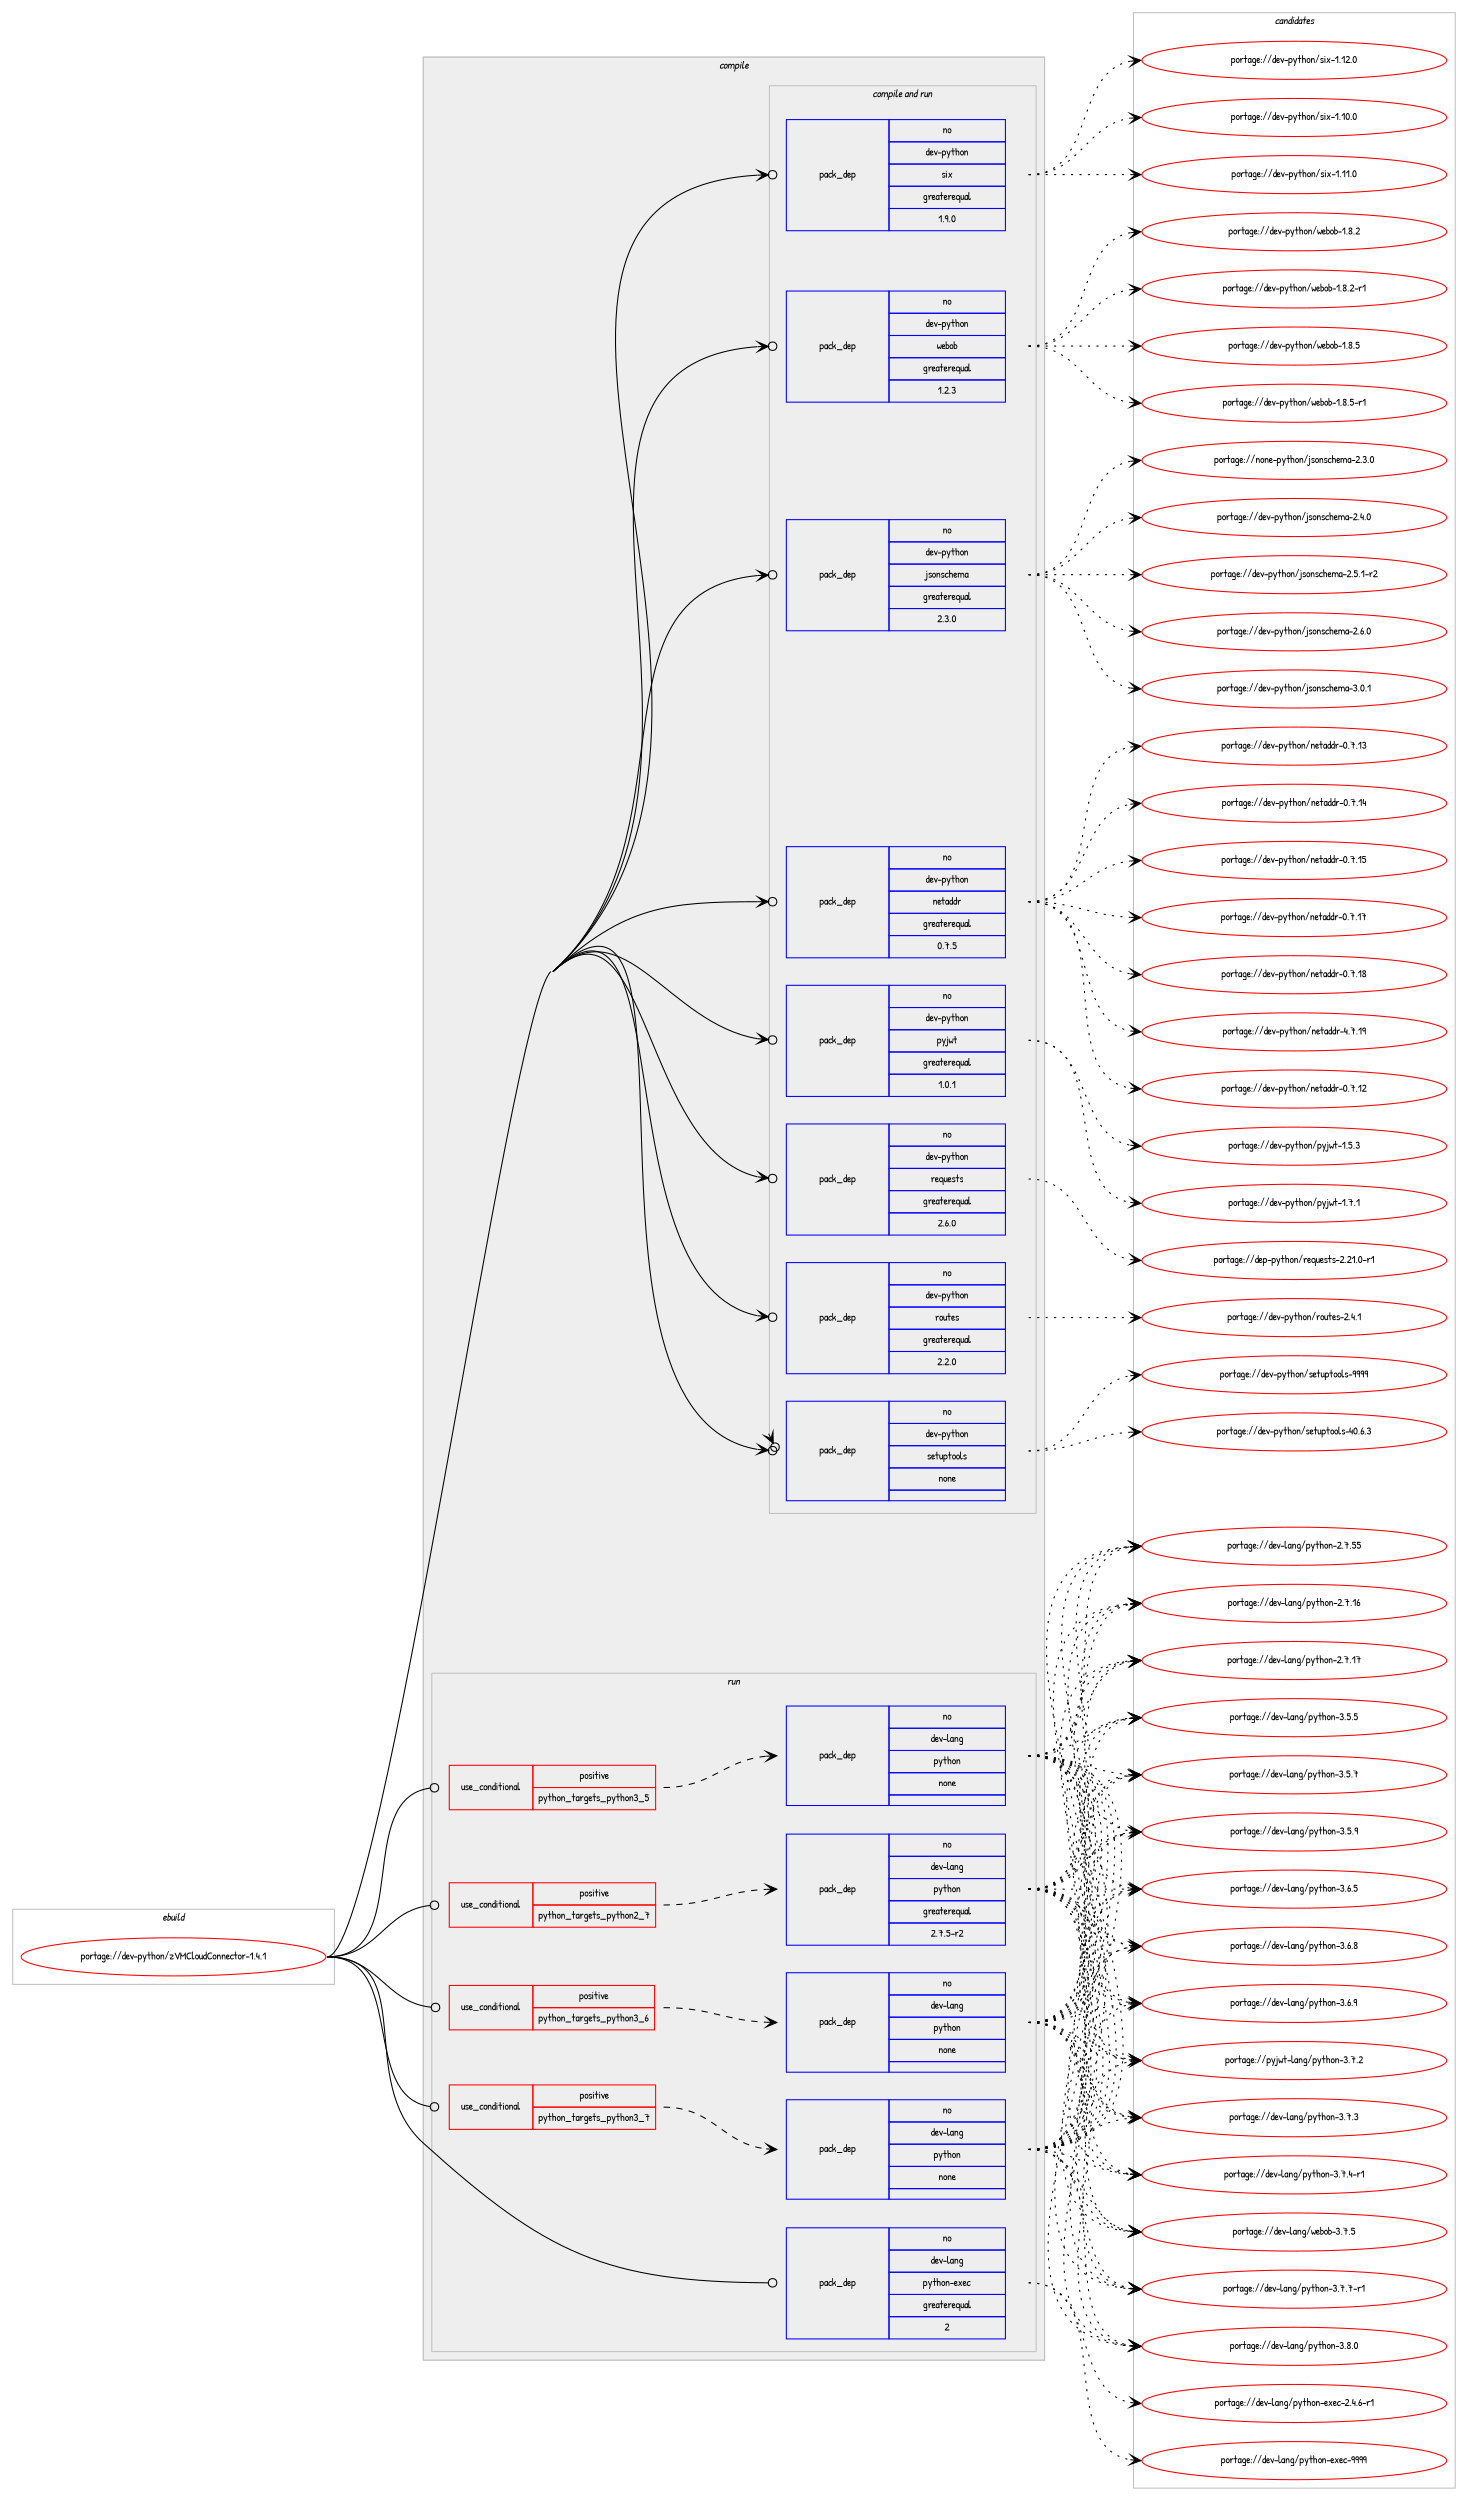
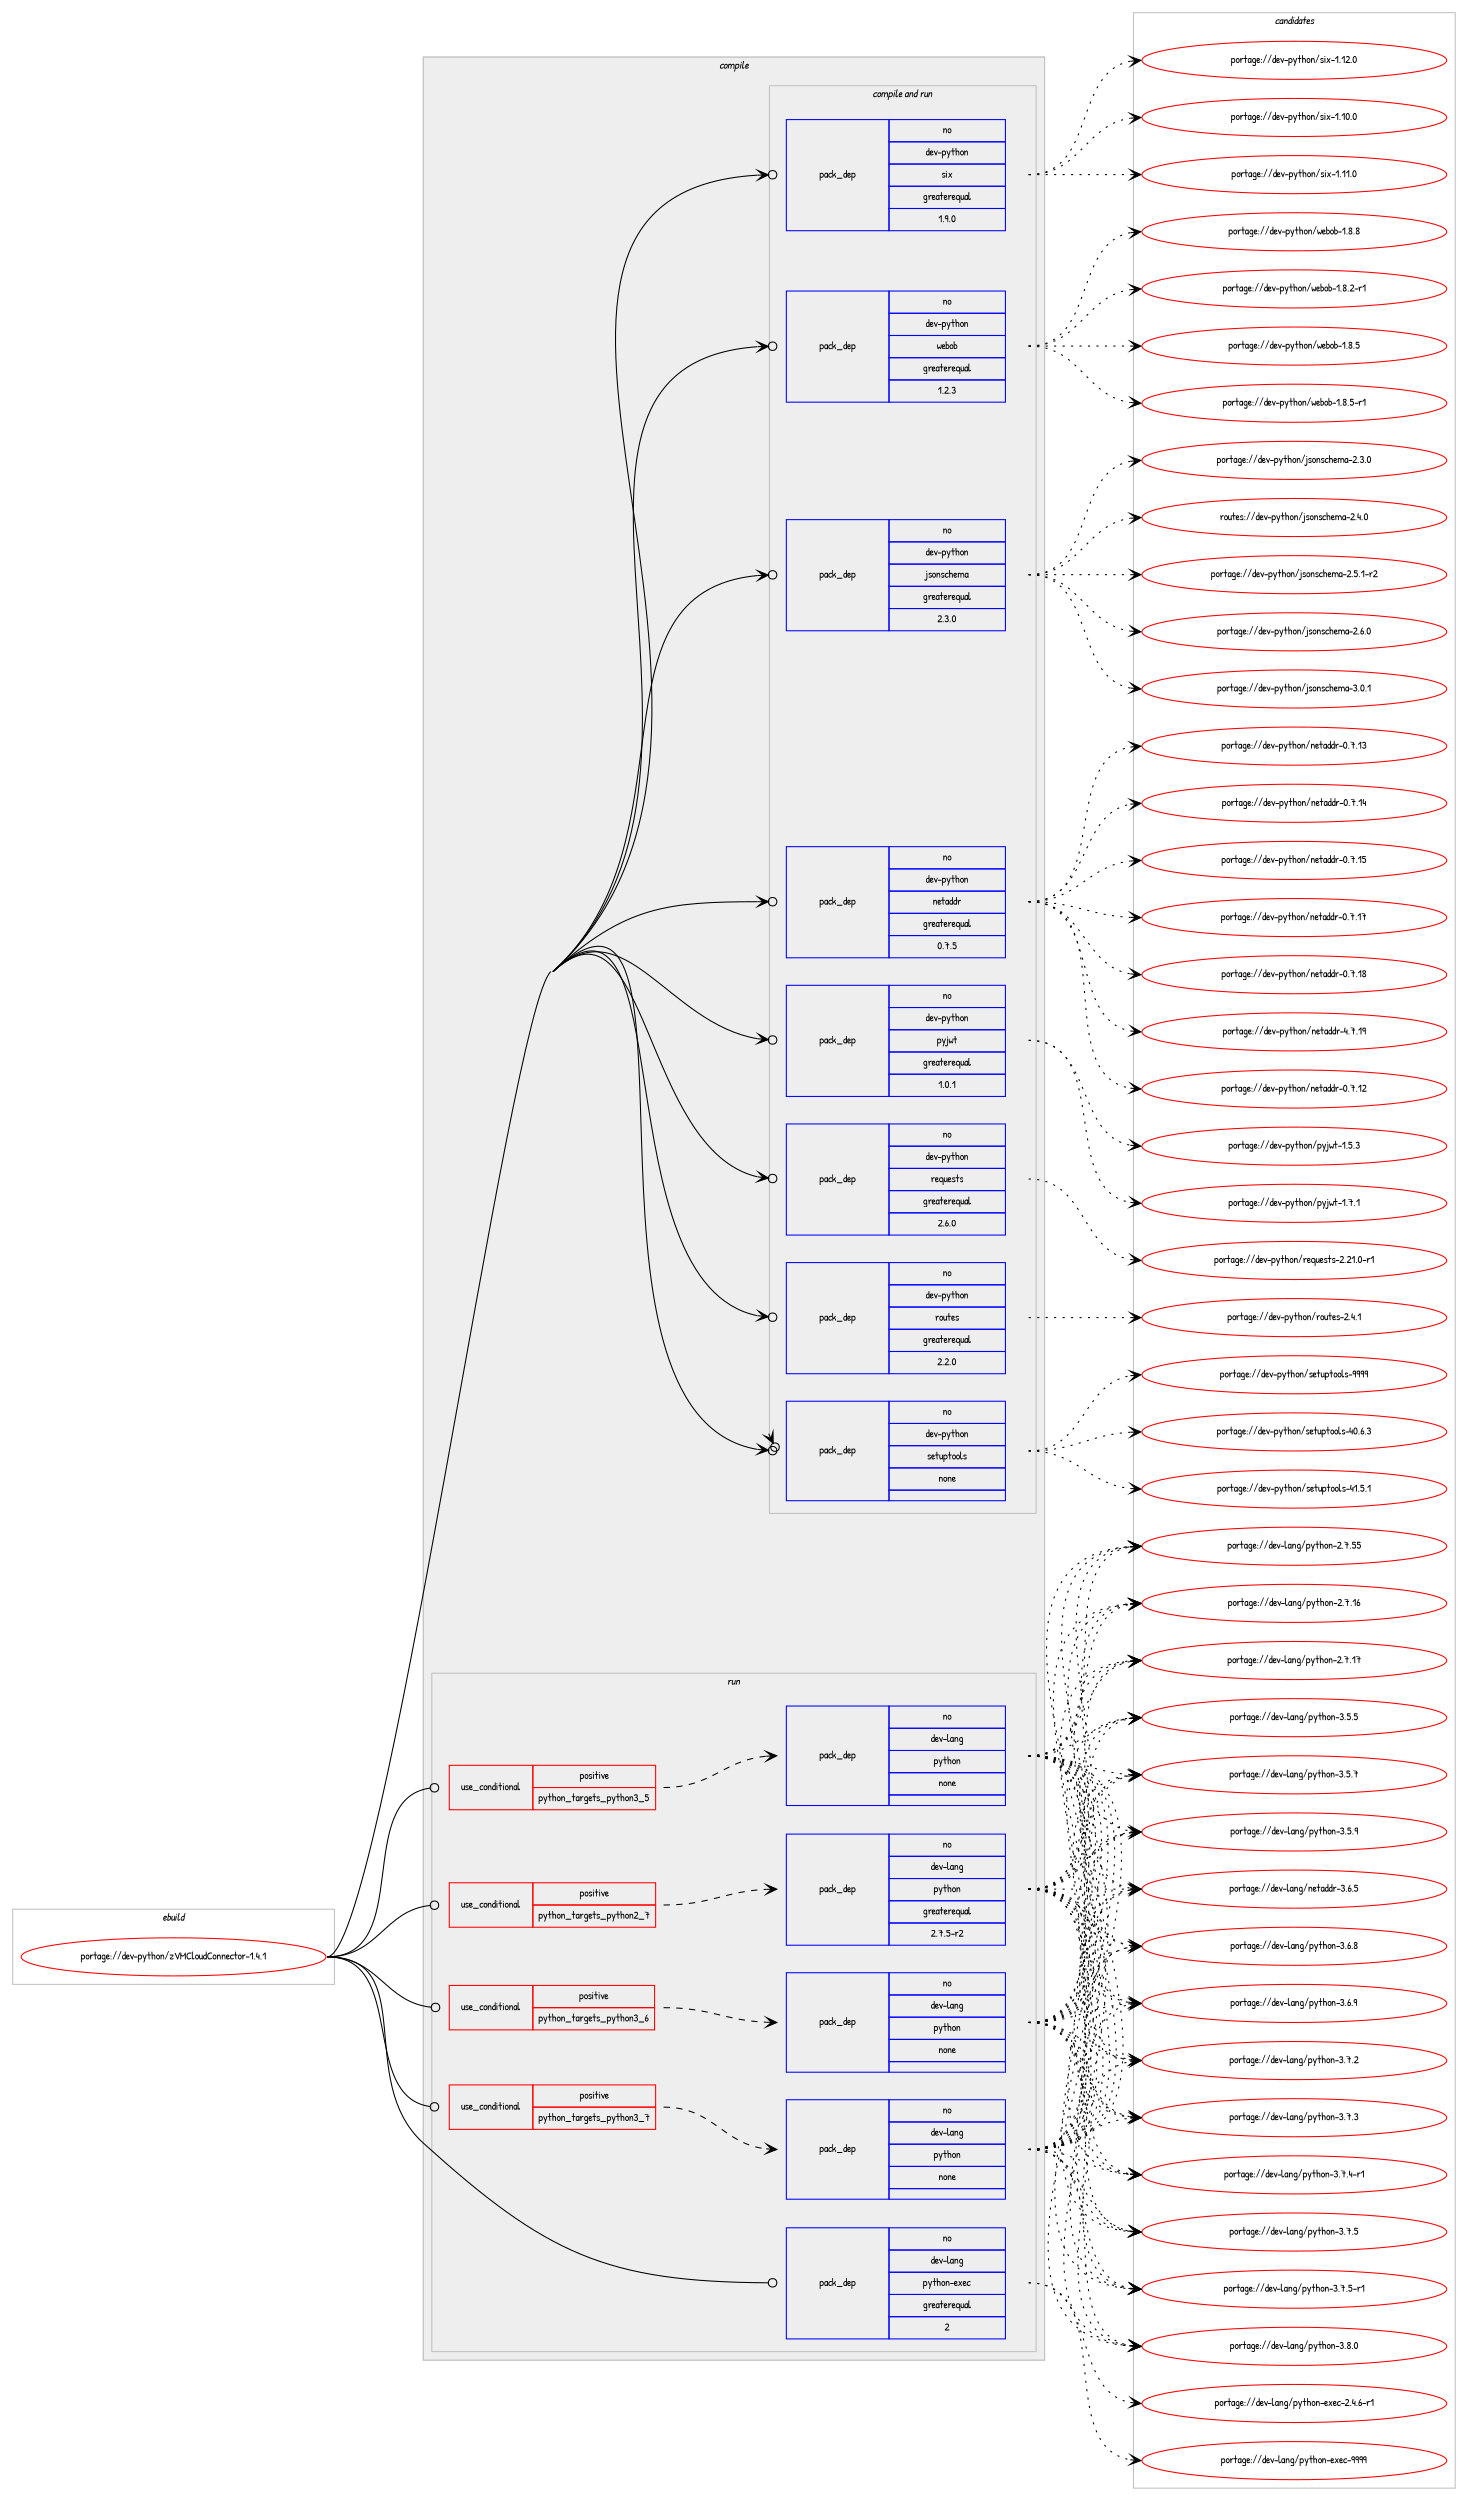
(1294, 232) -> (1294, 232)
(1294, 460) -> (1294, 460)
(1294, 518) -> (1294, 518)
(1294, 1260) -> (1294, 1260)
none -> (1294, 1489)
(1294, 1889) -> (1294, 1889)
(1294, 2061) -> (1294, 2061)
(1294, 2232) -> (1294, 2232)
(1294, 2289) -> (1294, 2289)
